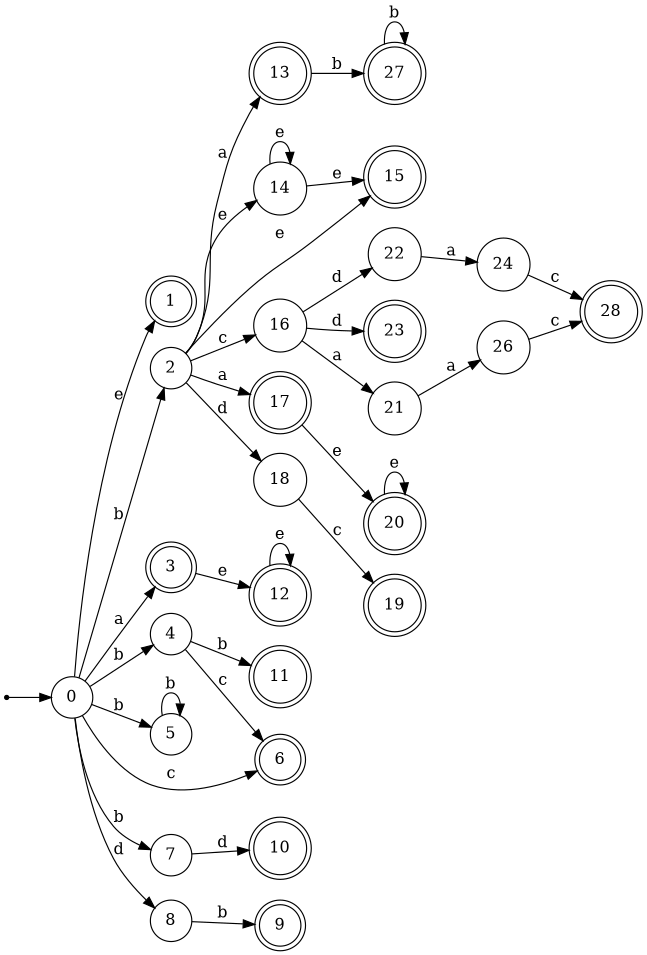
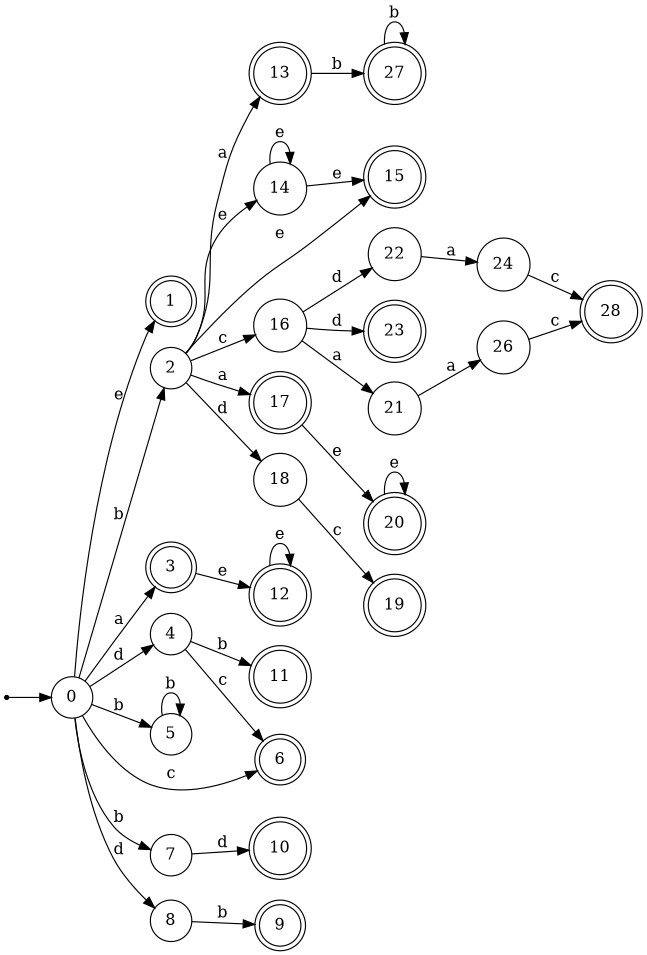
(119, 655) -> (119, 655)
